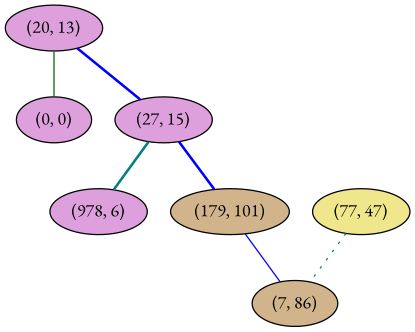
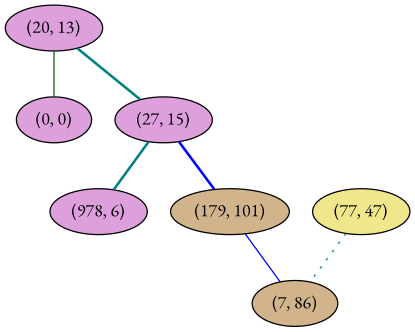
(109, 74) -> (109, 74)
